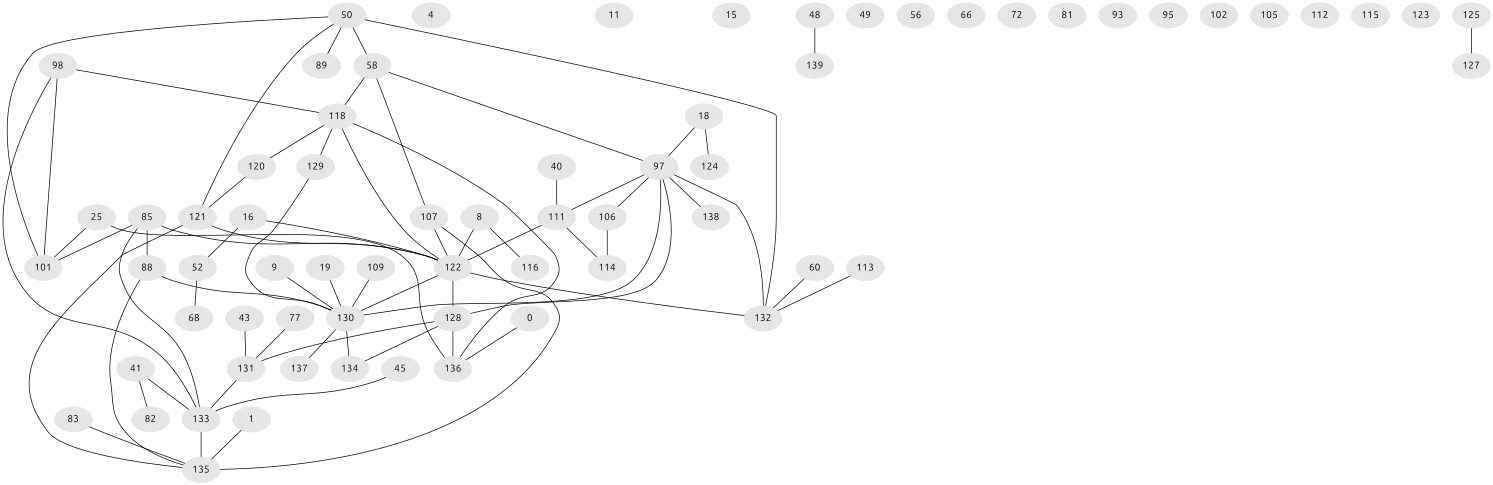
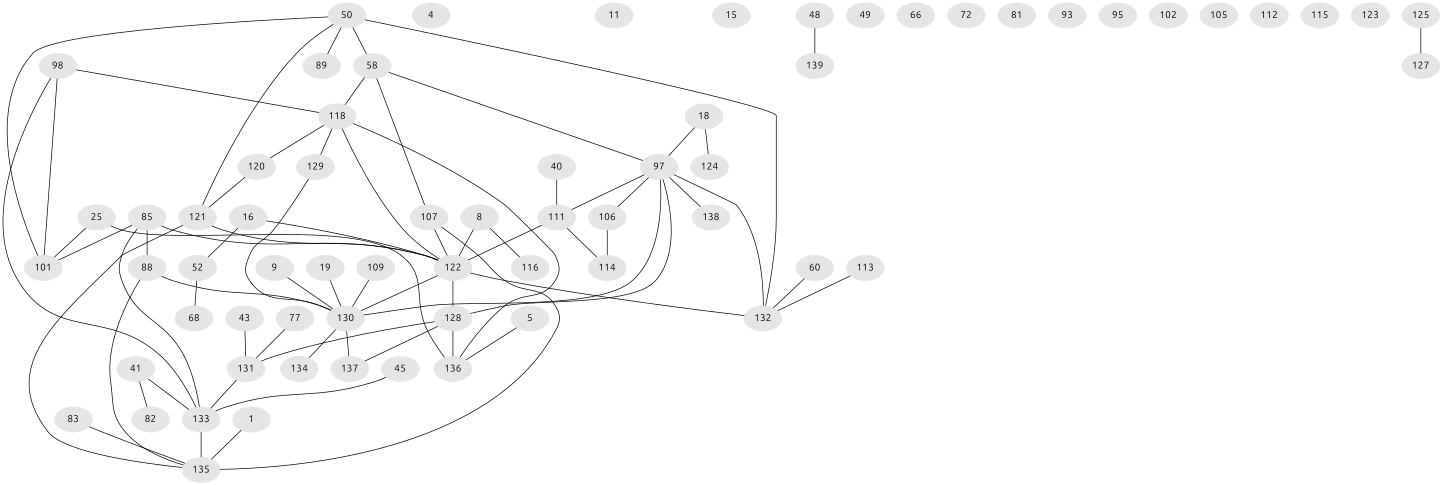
(916, 15) -> none
(530, 318) -> (530, 318)
(401, 344) -> (401, 344)
